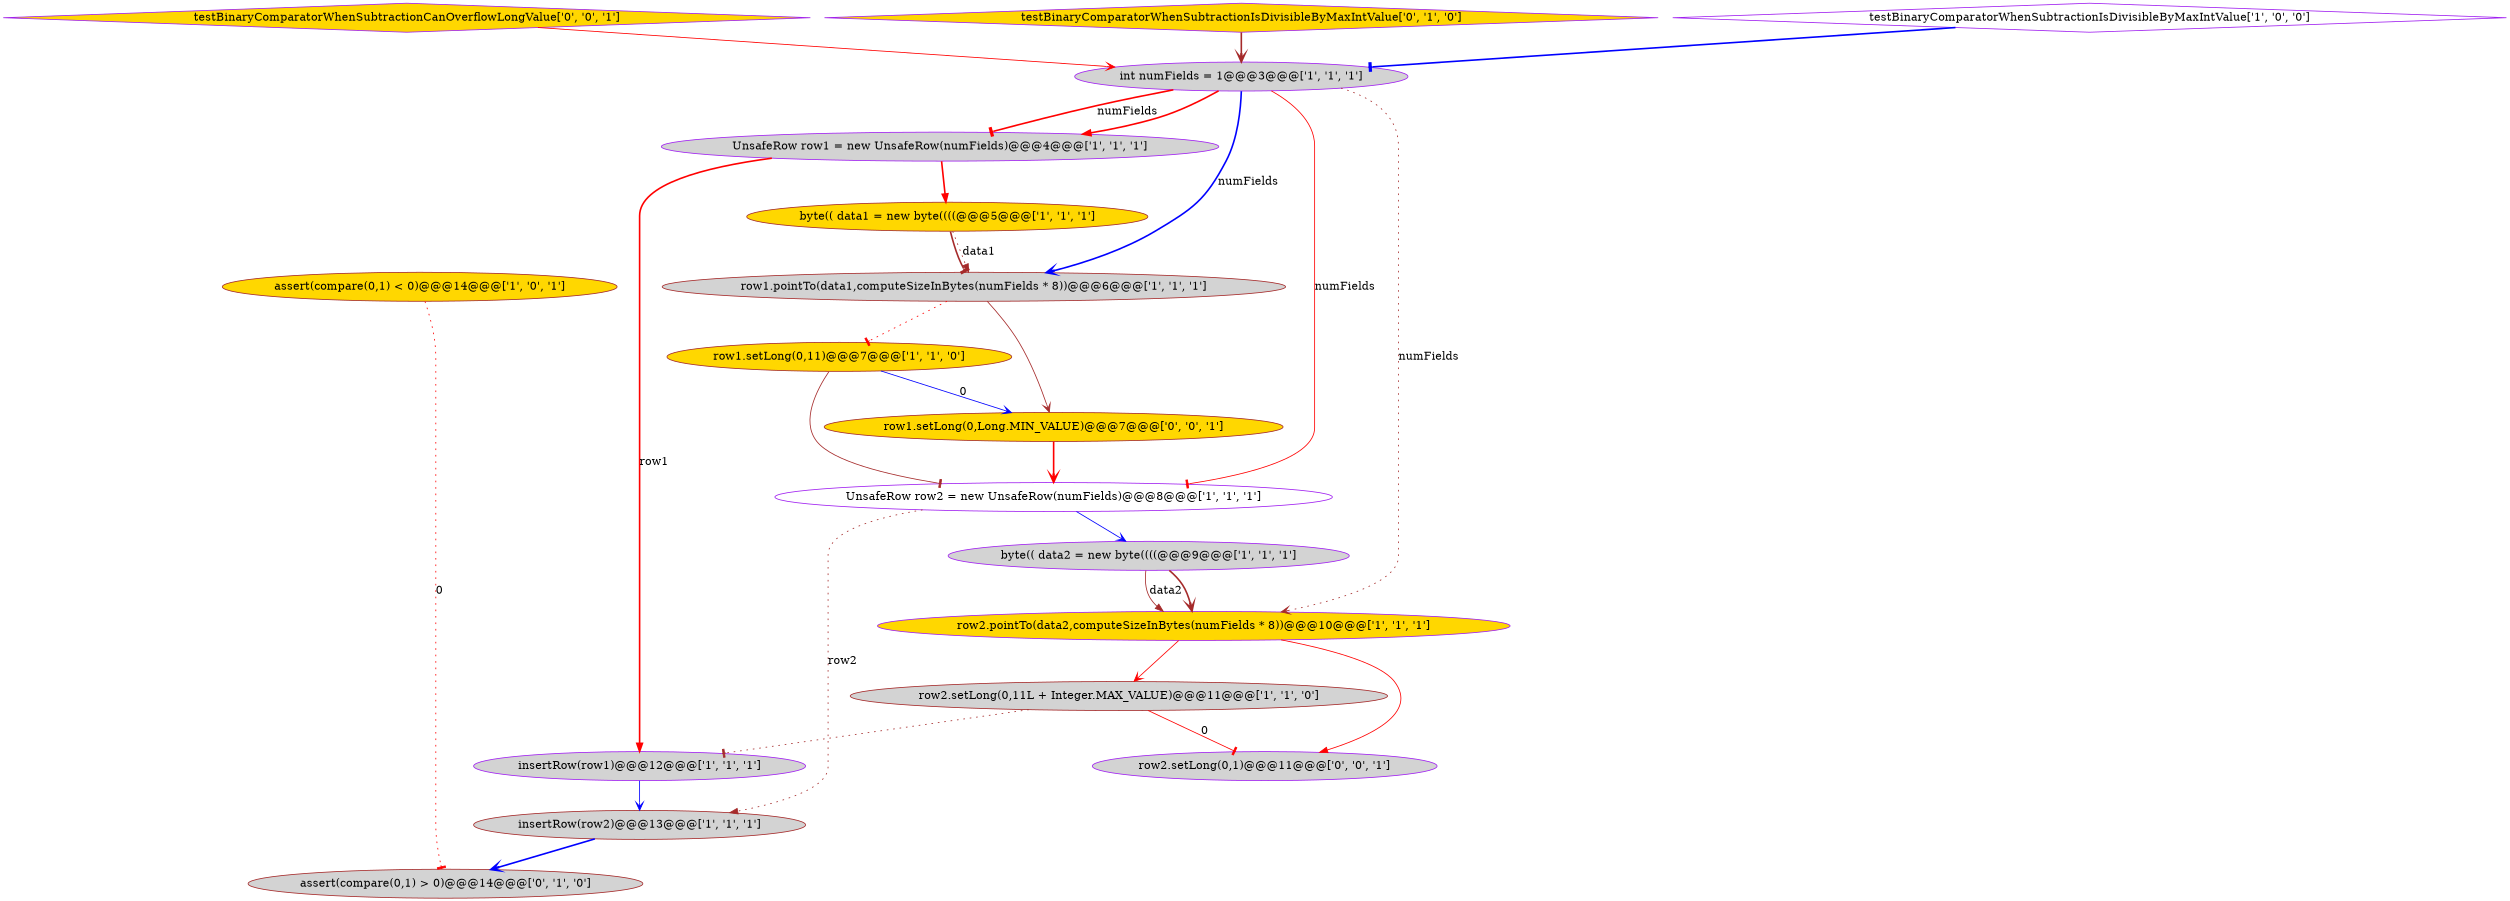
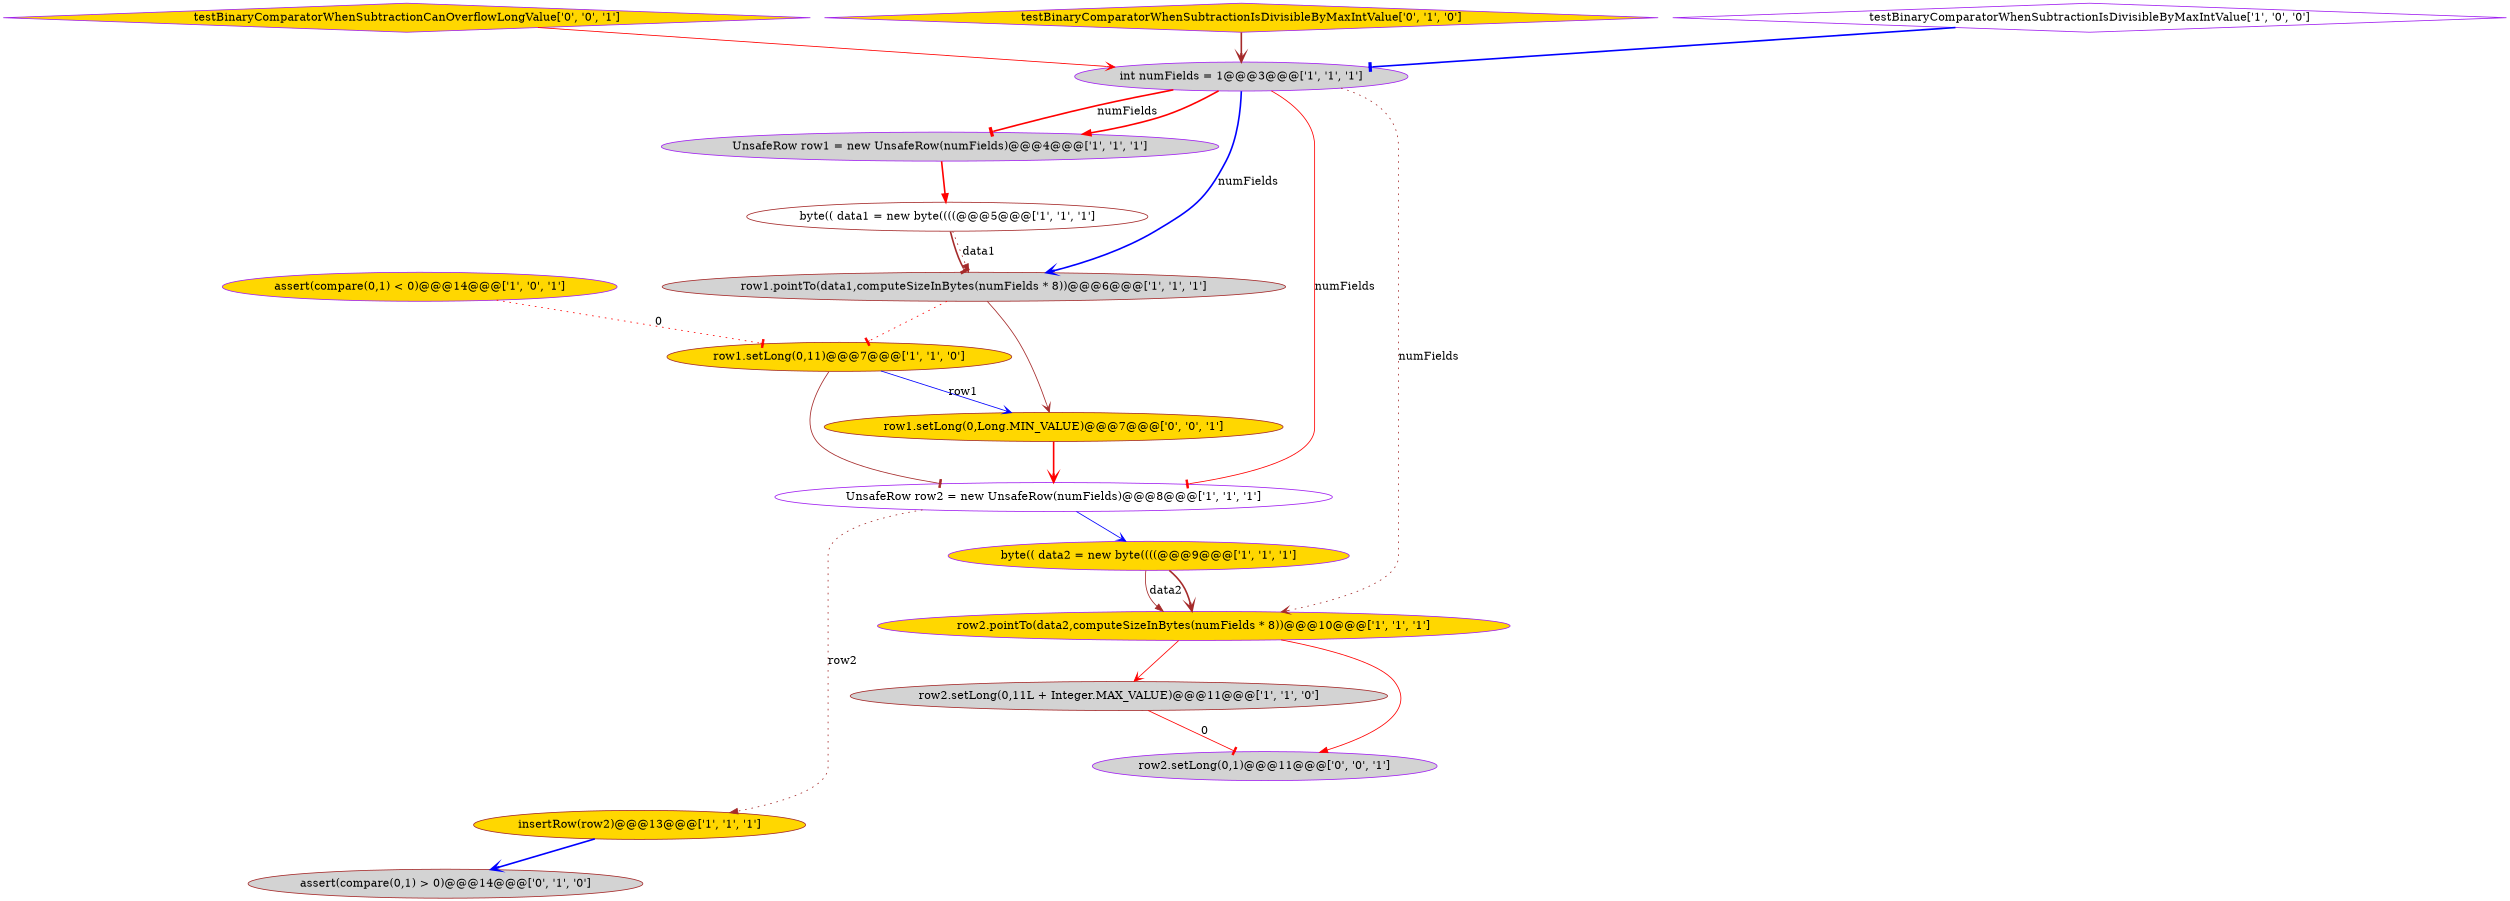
(947, 217) -> (947, 217)
(420, 287) -> (420, 287)
(963, 392) -> (963, 392)
(1149, 556) -> (1149, 556)
(436, 583) -> (628, 322)
(640, 766) -> none
(640, 825) -> (640, 825)
